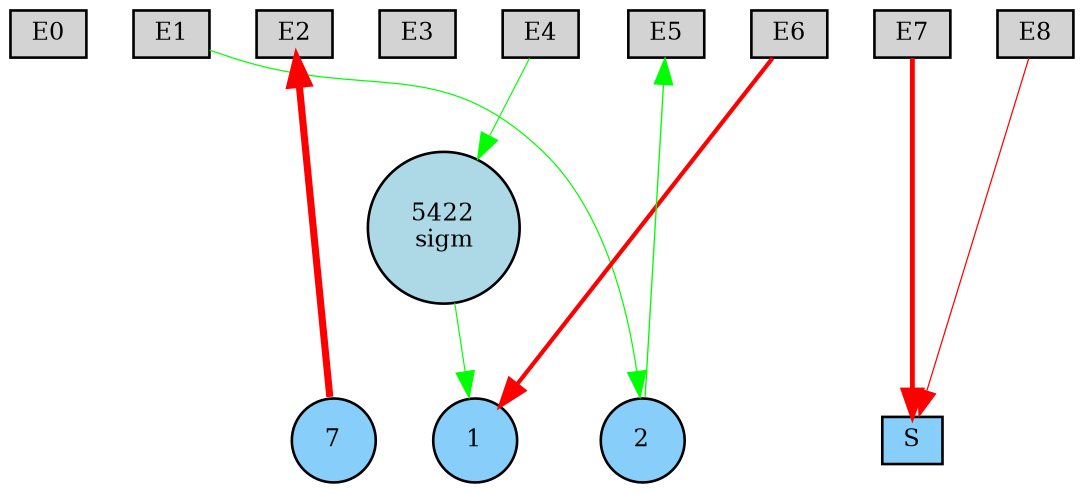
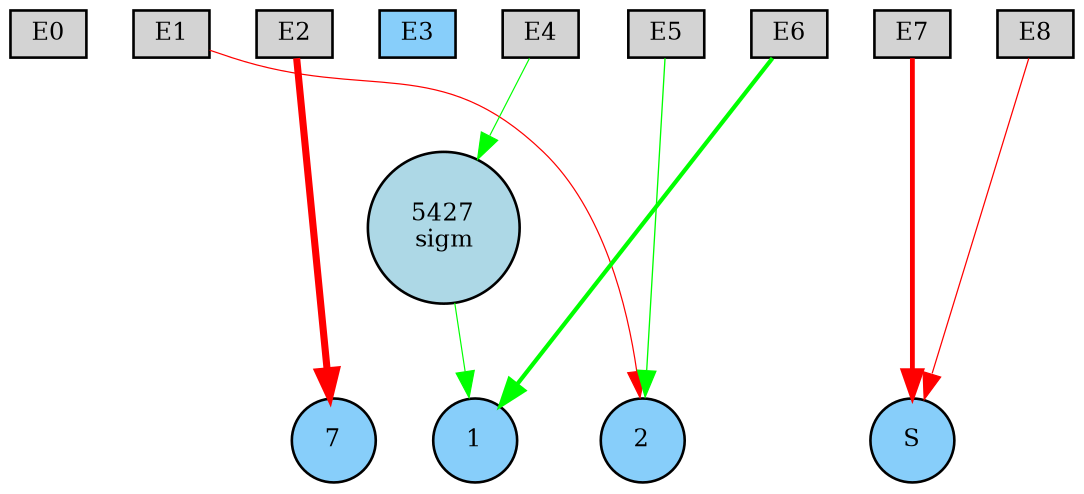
(418, 34) -> (418, 34)
(473, 103) -> (473, 103)
(444, 228) -> (444, 228)
(638, 230) -> (638, 230)
(314, 241) -> (312, 214)
(654, 241) -> (654, 238)
(912, 440) -> (912, 440)
